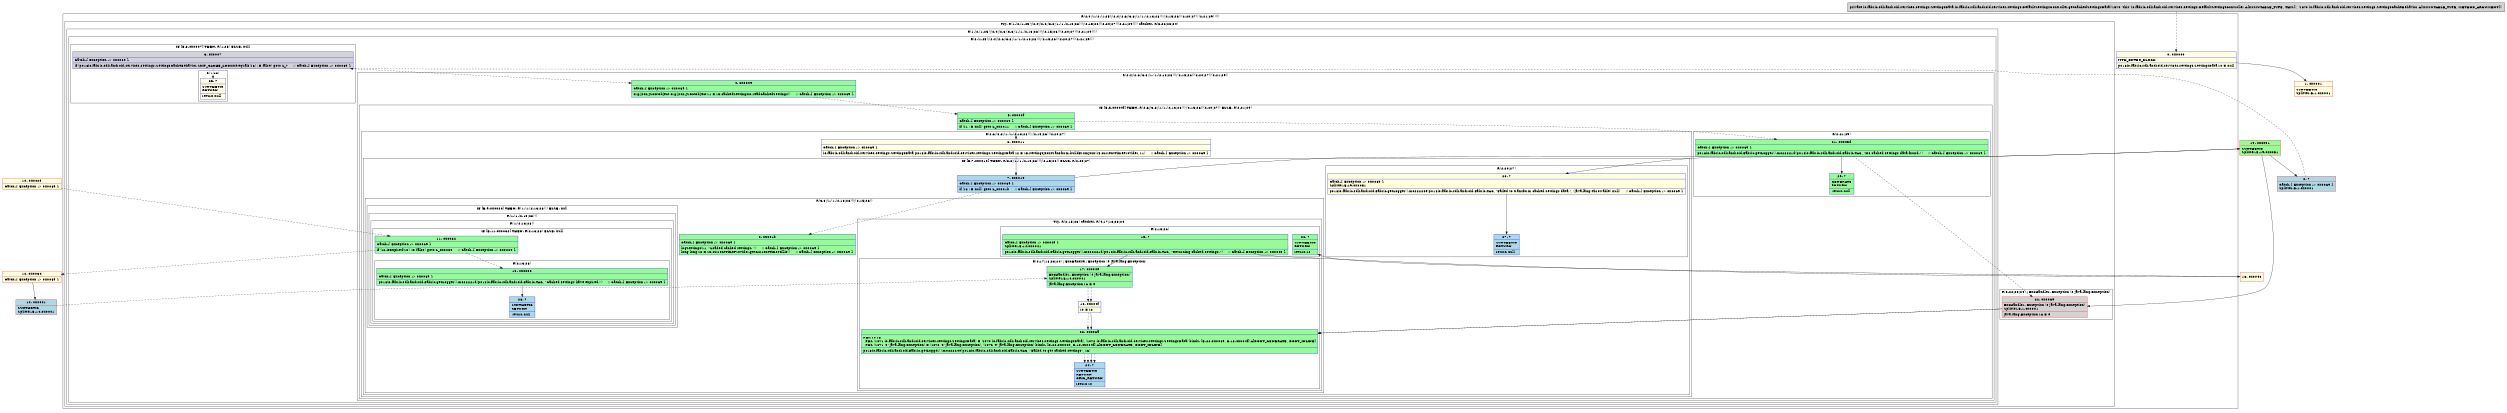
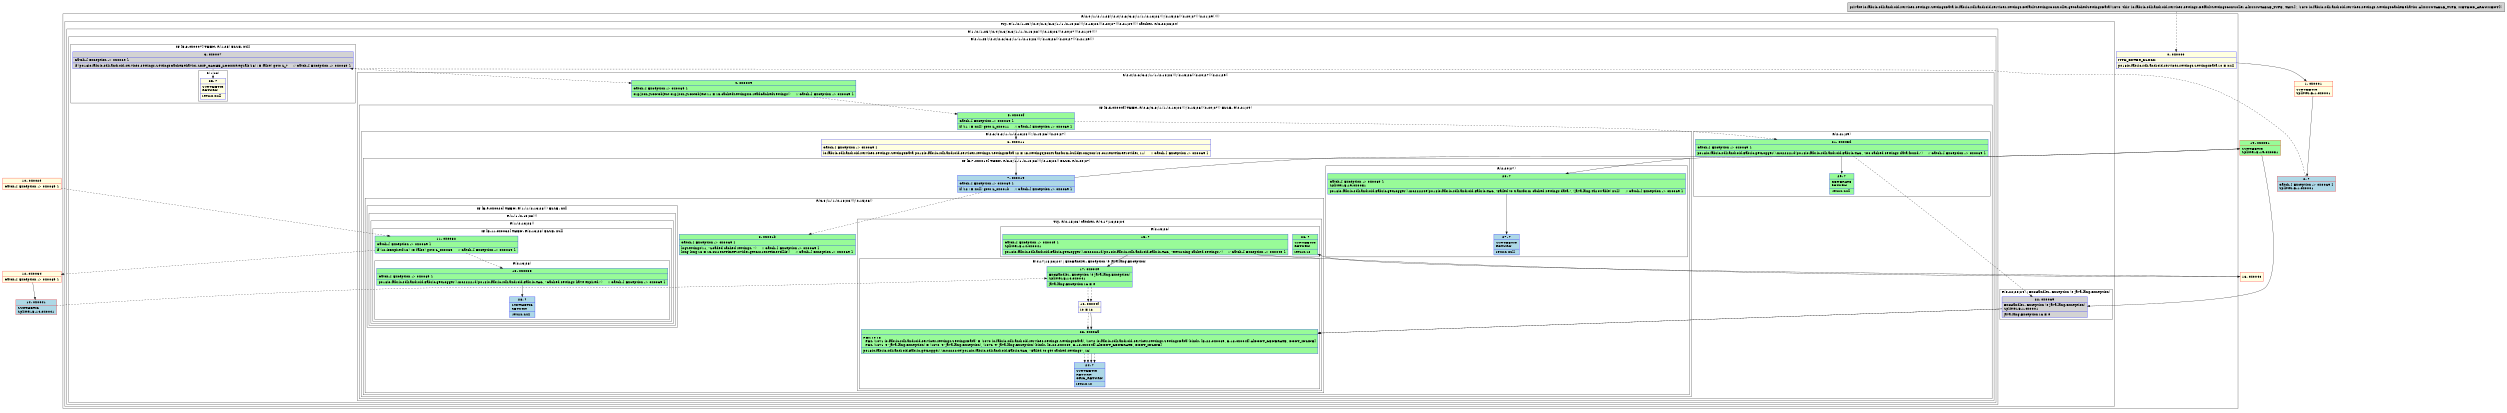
(2282, 165) -> (2310, 135)
(1507, 184) -> (1507, 184)
(2045, 307) -> (2045, 307)
